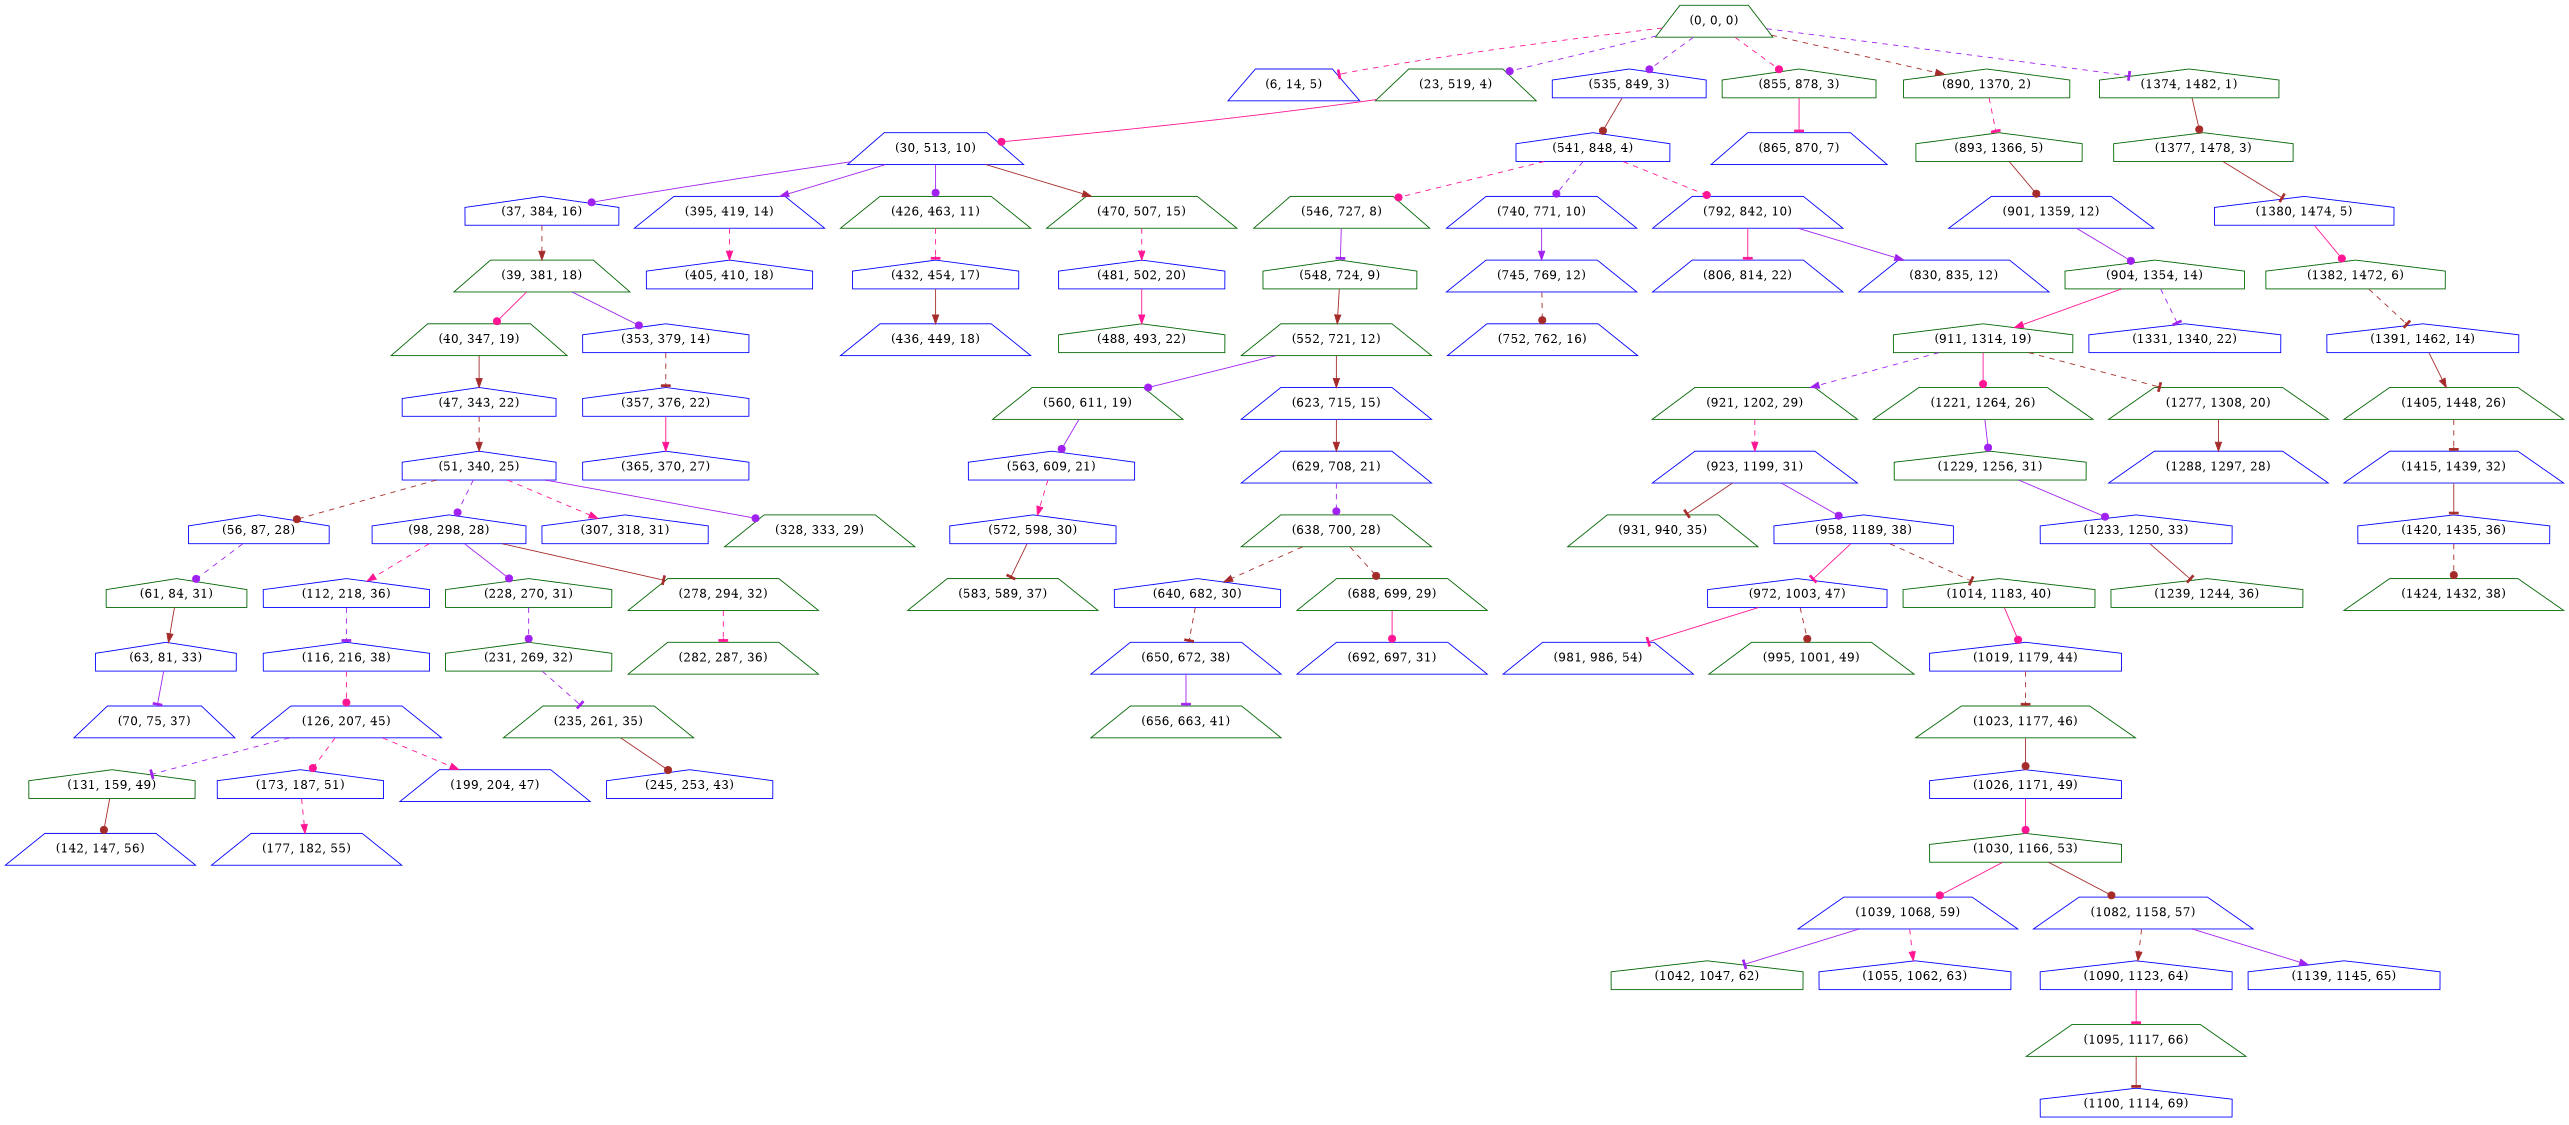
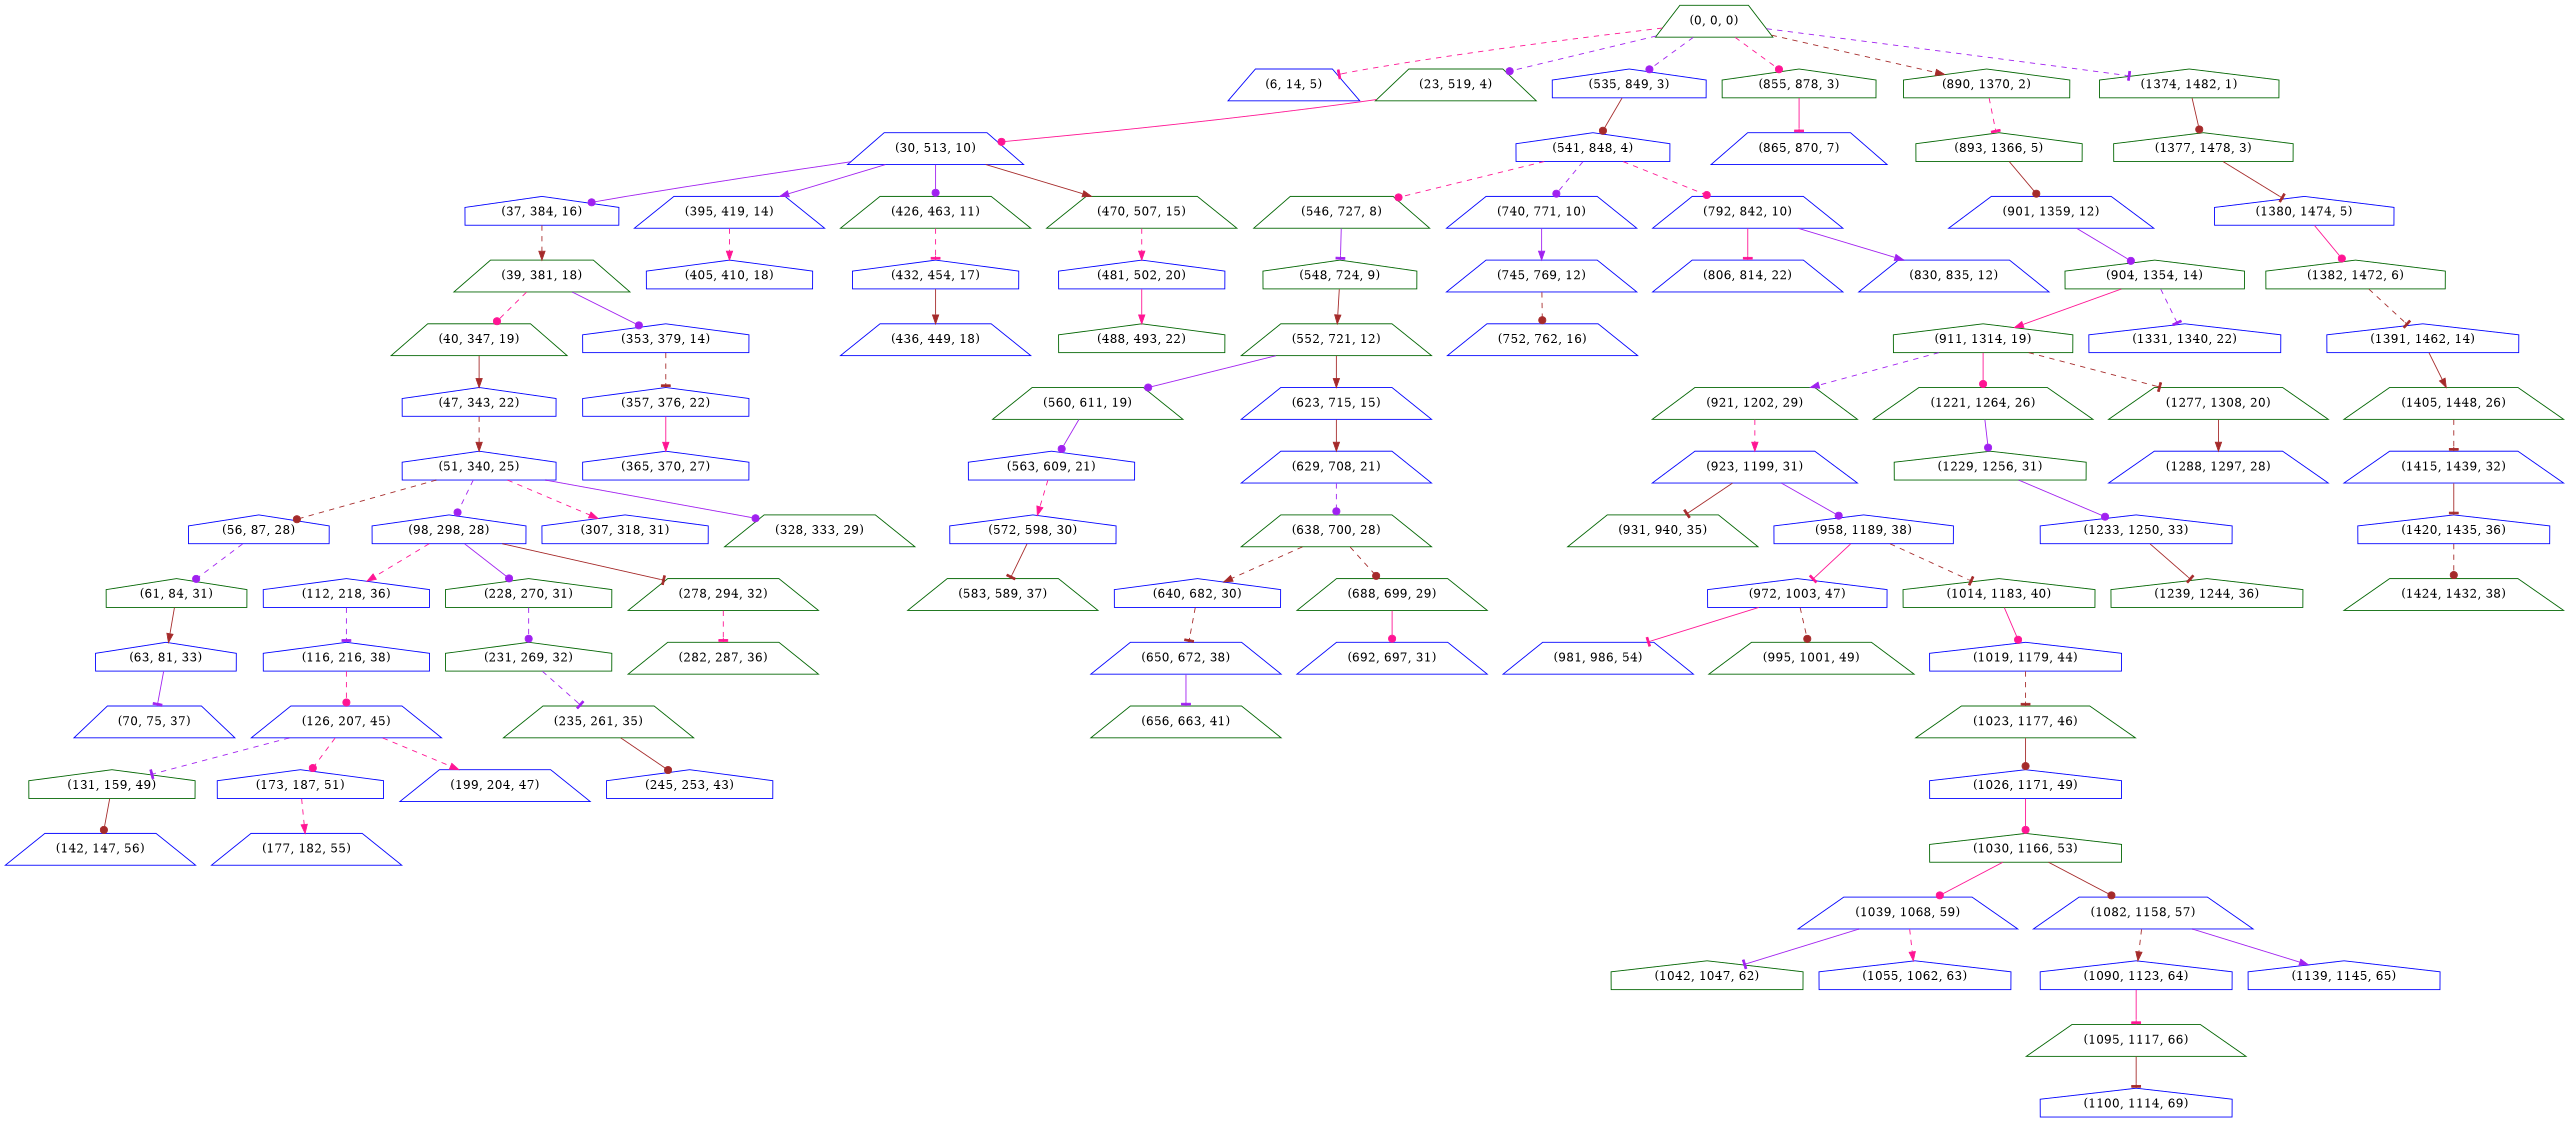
(513, 305) -> (513, 305)
